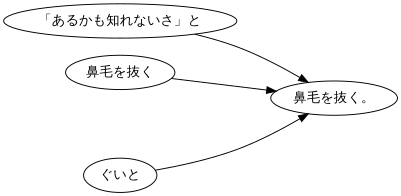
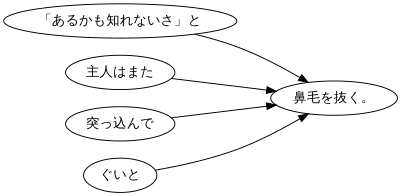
(120, 72) -> (120, 72)
none -> (120, 124)
